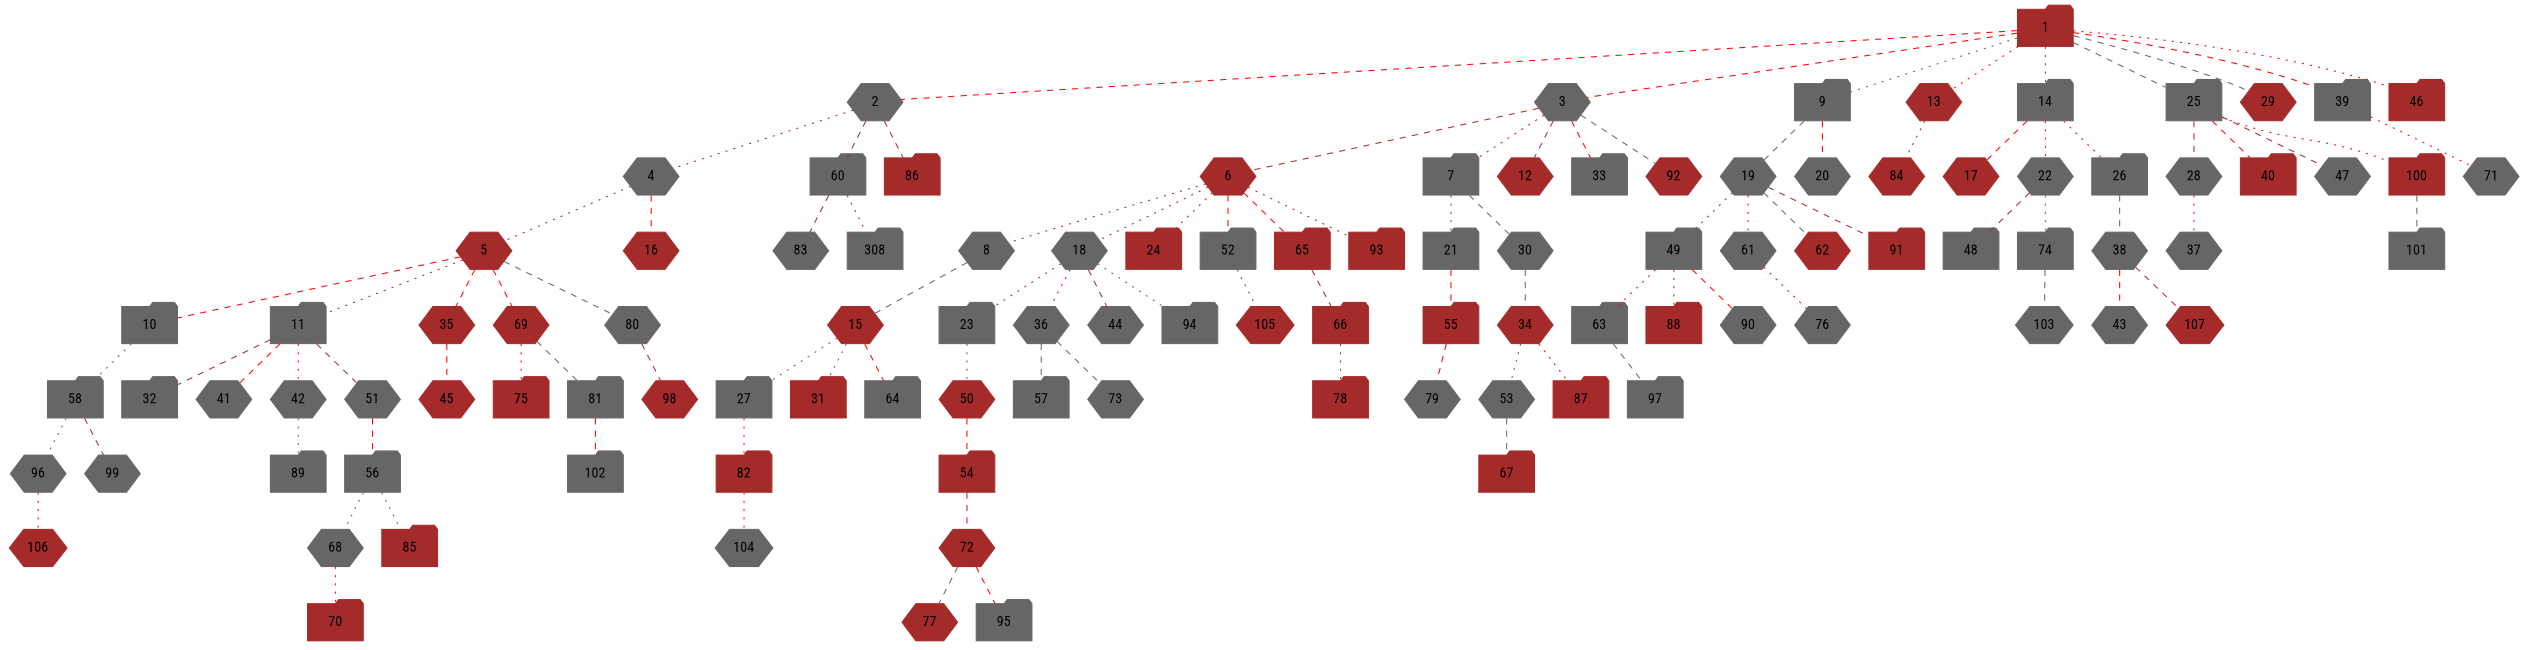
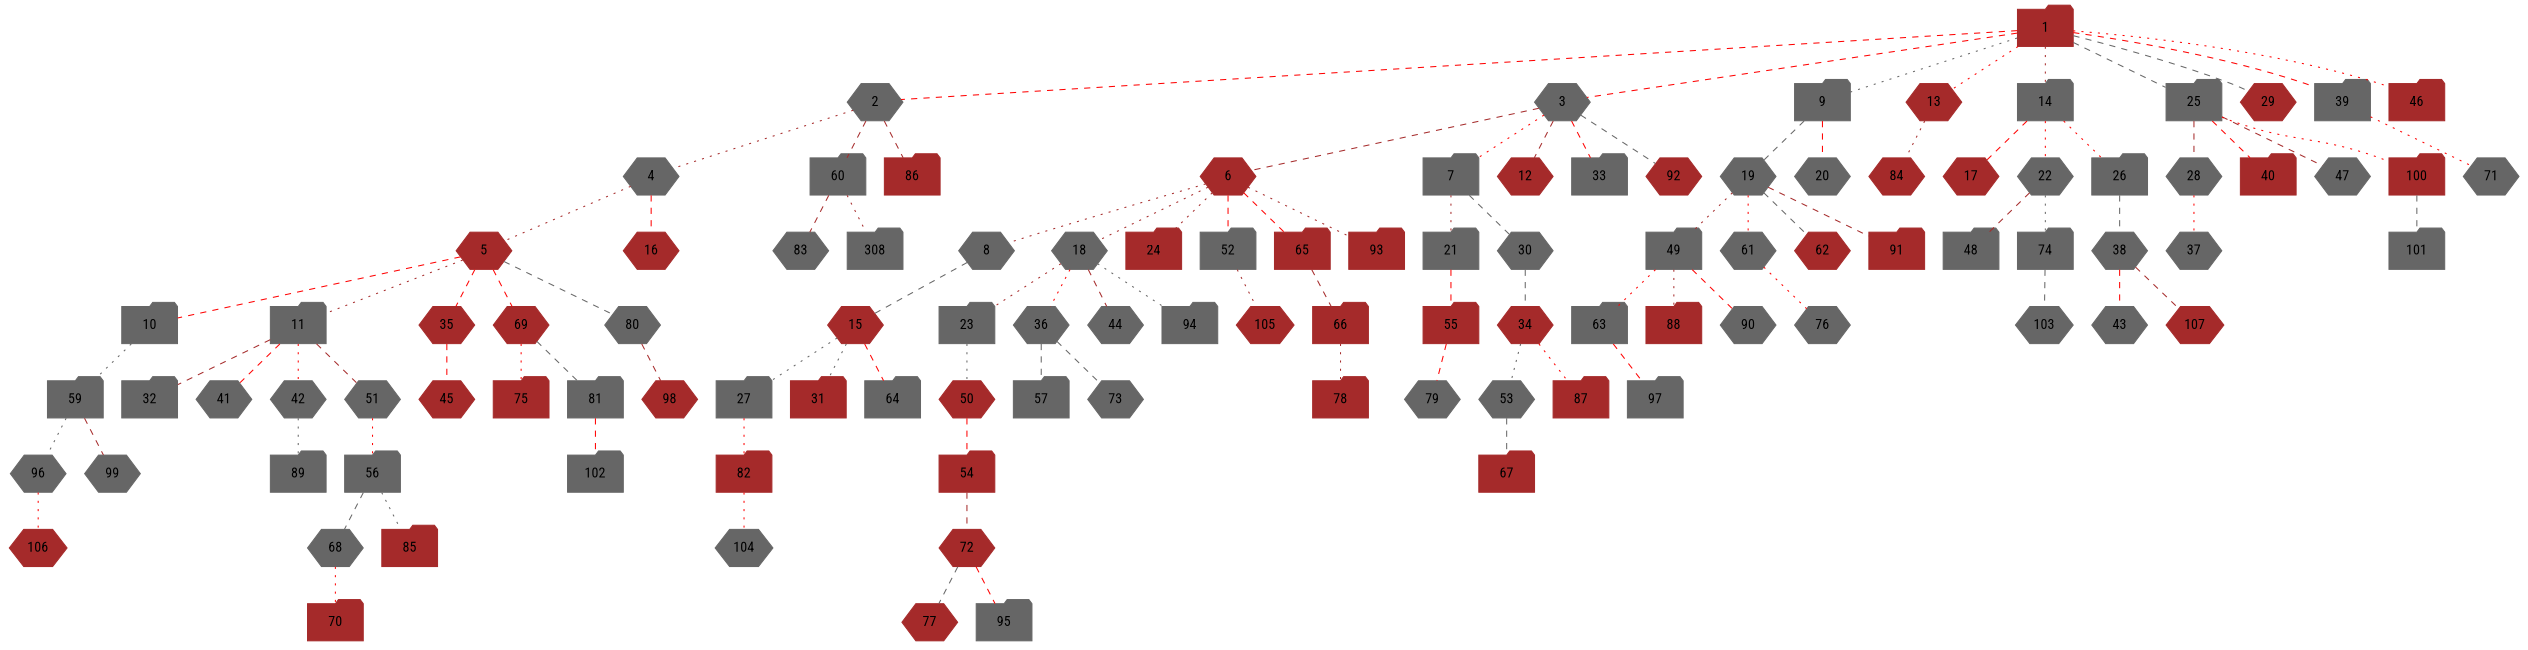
(1627, 362) -> (1627, 362)
(75, 399) -> (75, 399)
(373, 437) -> (373, 437)
(354, 511) -> (354, 511)
